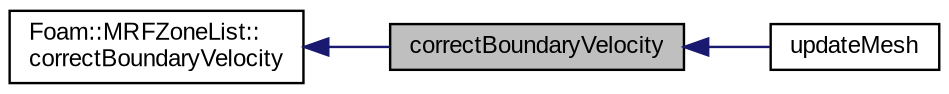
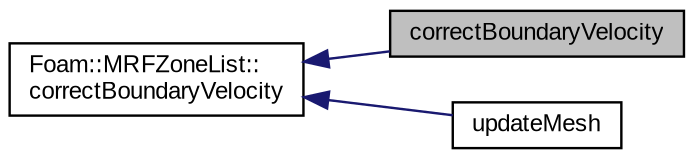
(739, 47) -> (391, 108)
